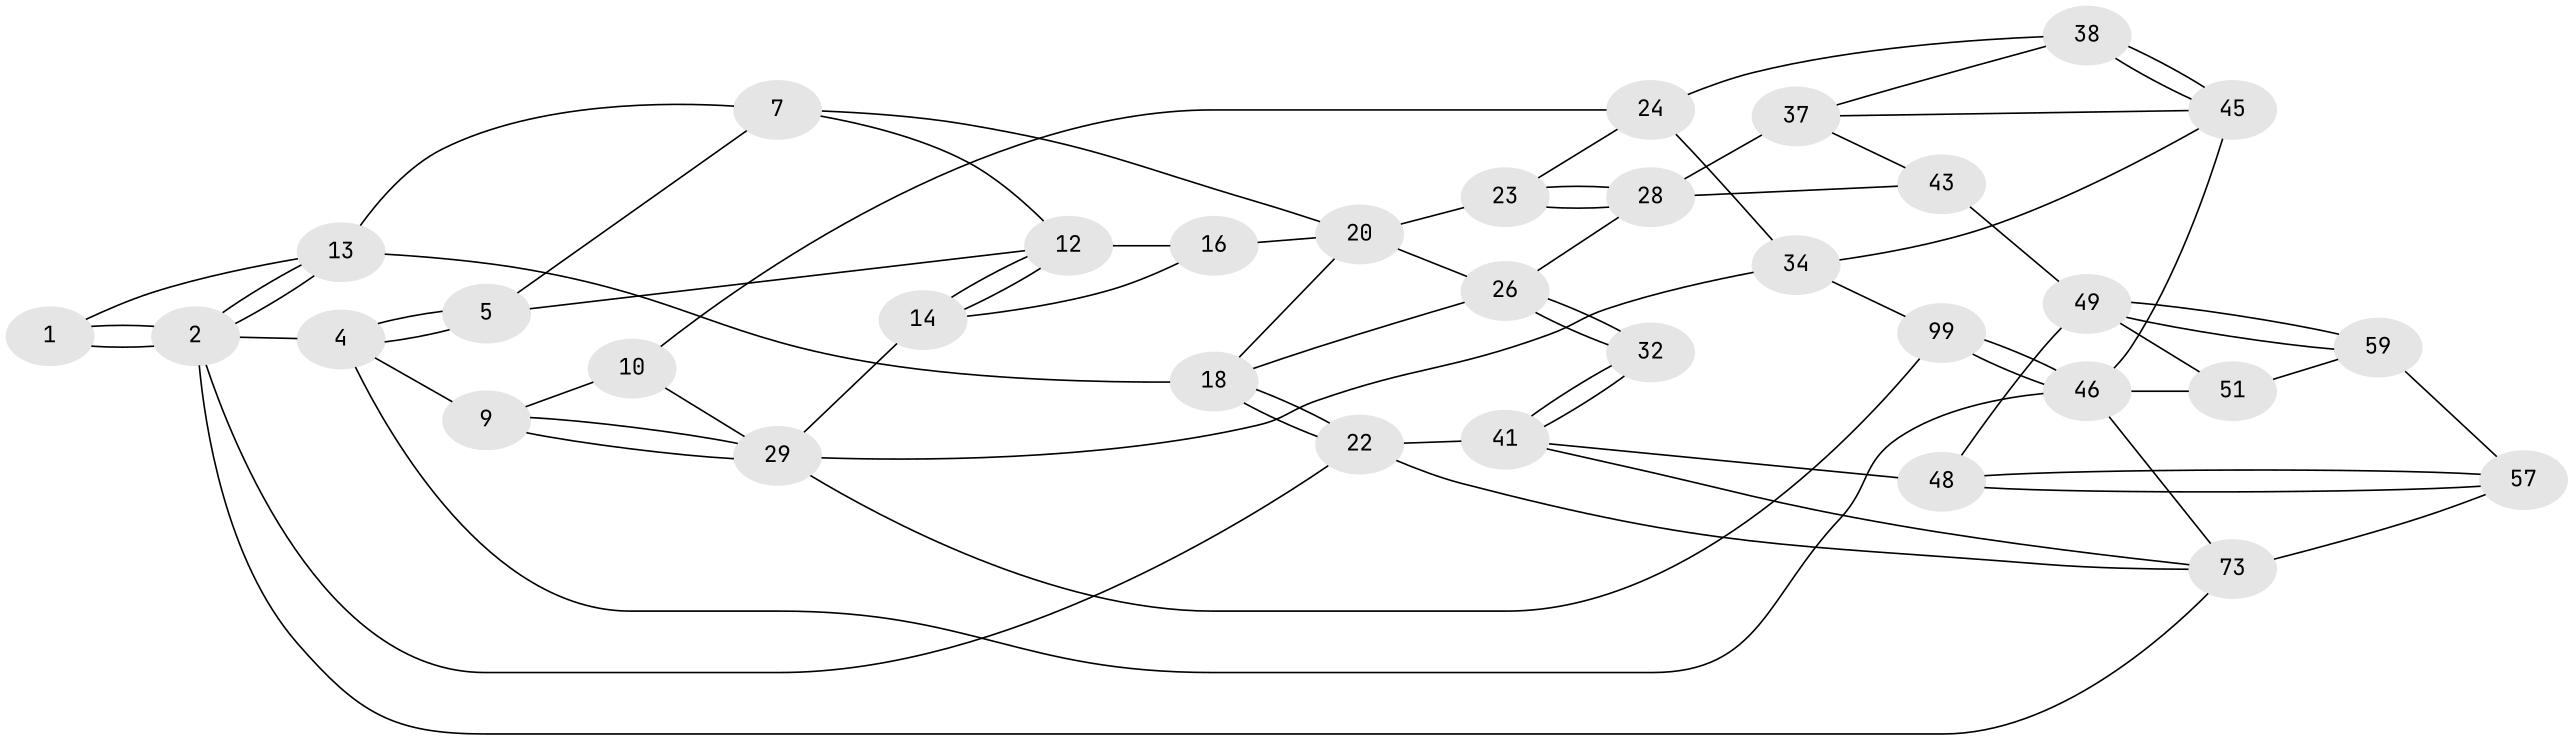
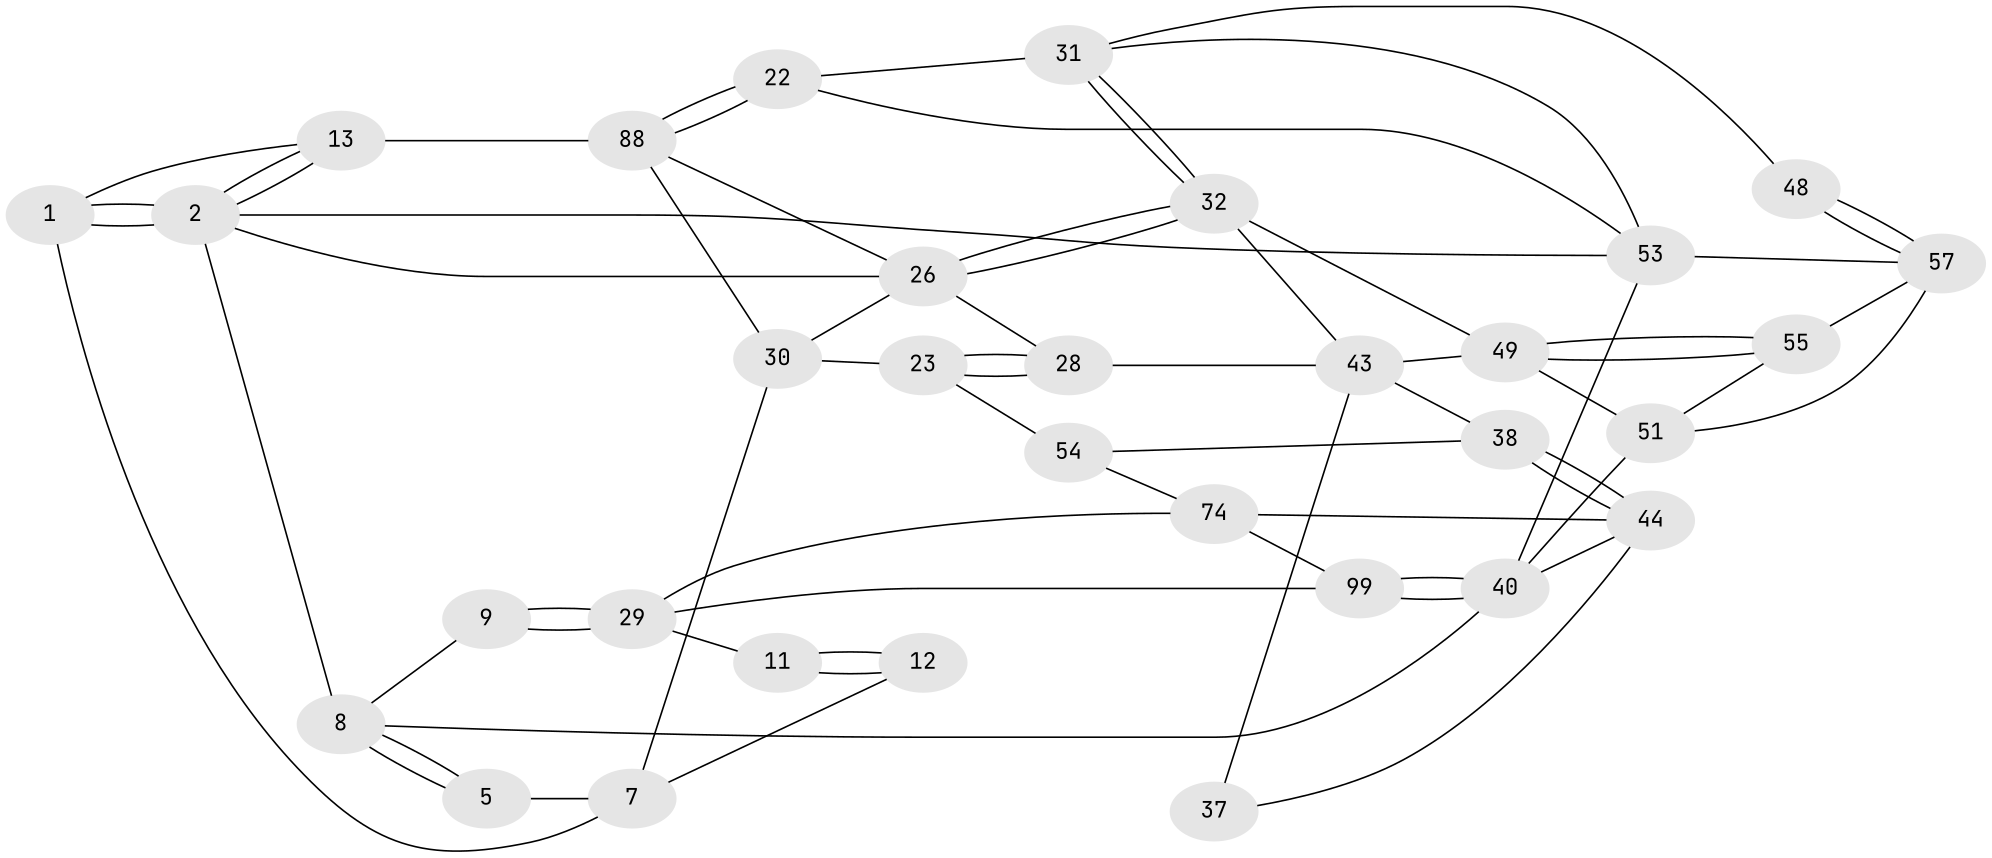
(1941, 75) -> (1432, 403)
(1651, 110) -> (1069, 453)
(2233, 110) -> (1651, 521)
(530, 120) -> (222, 668)
(1723, 157) -> none
(1360, 234) -> (778, 359)
(1214, 246) -> none
(1796, 265) -> (1214, 514)
(777, 280) -> none
none -> (1287, 285)
(923, 320) -> (778, 663)
(341, 340) -> (341, 724)
(2378, 348) -> (1796, 344)
(632, 369) -> none
(1214, 382) -> (632, 141)
(2012, 387) -> (1360, 278)
(2087, 391) -> (1505, 588)
none -> (1830, 393)
(1505, 440) -> (1069, 55)
(2233, 569) -> (1651, 255)
(709, 673) -> (554, 276)
